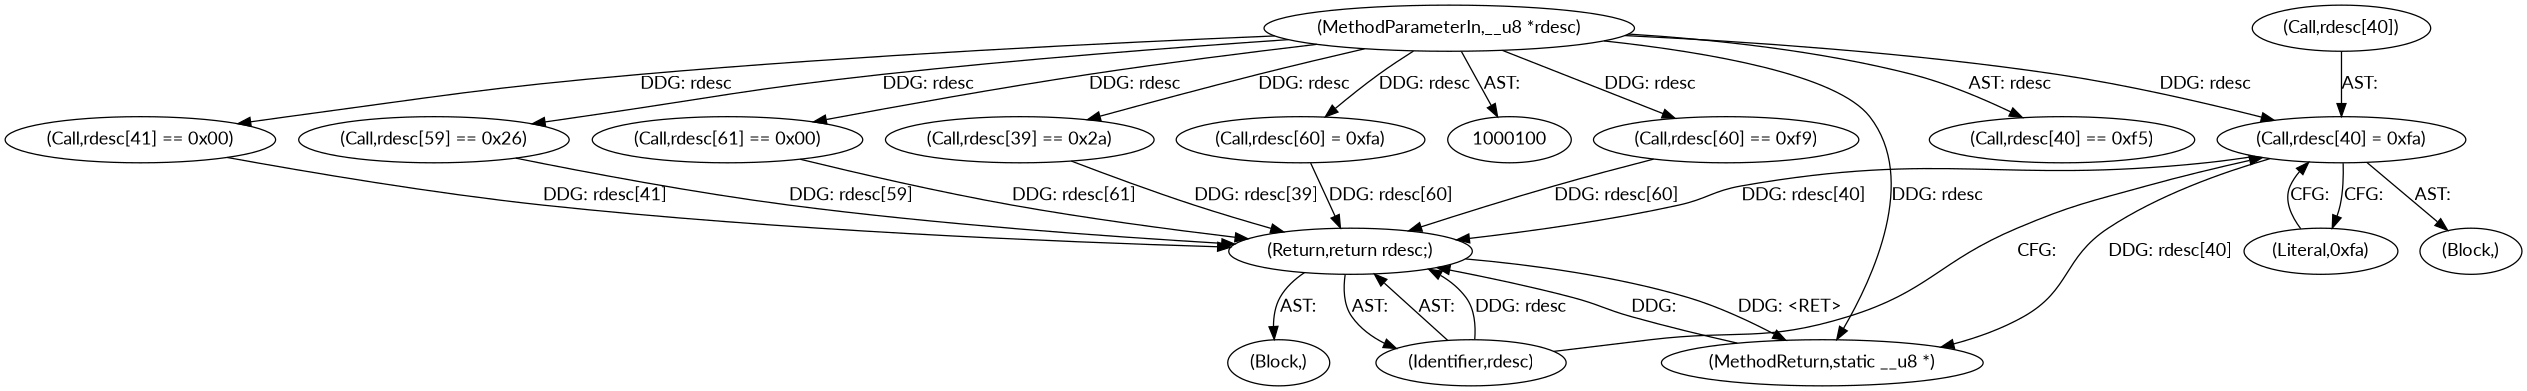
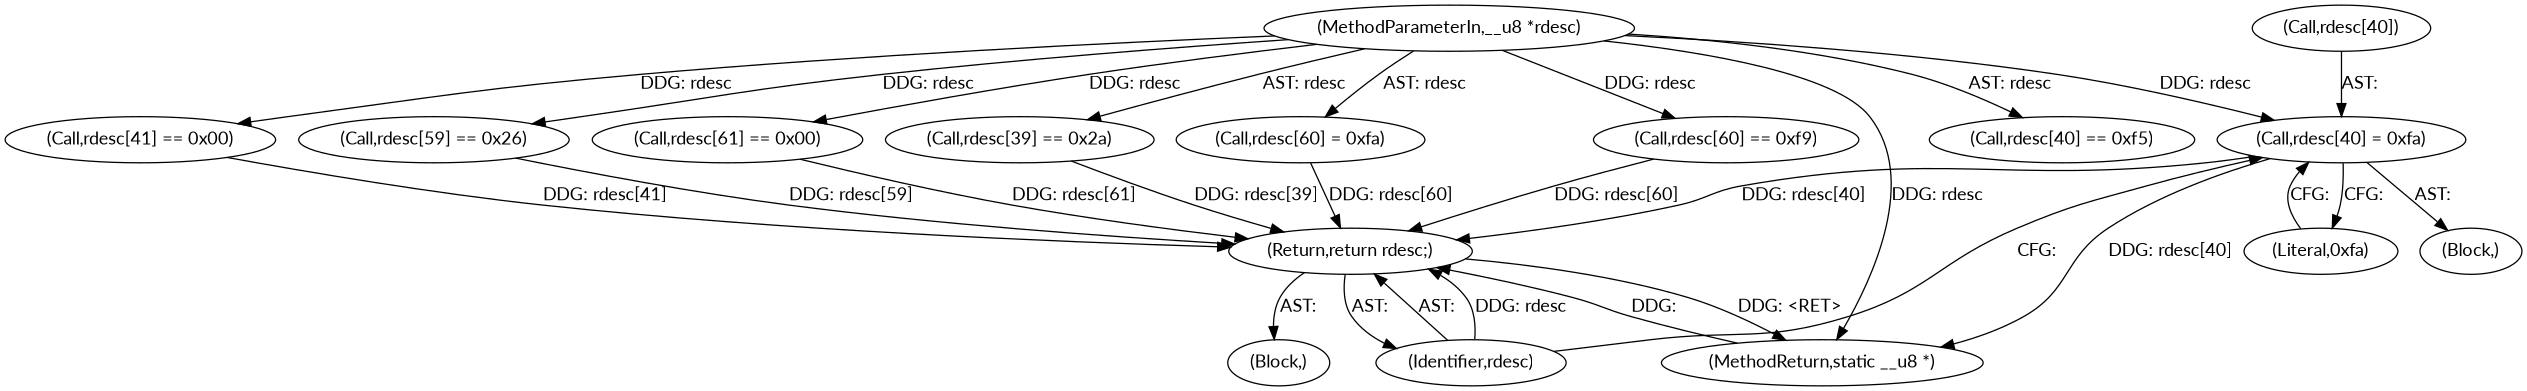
(1304, 84) -> (1304, 84)
(1425, 84) -> (1425, 84)
(1509, 140) -> none
